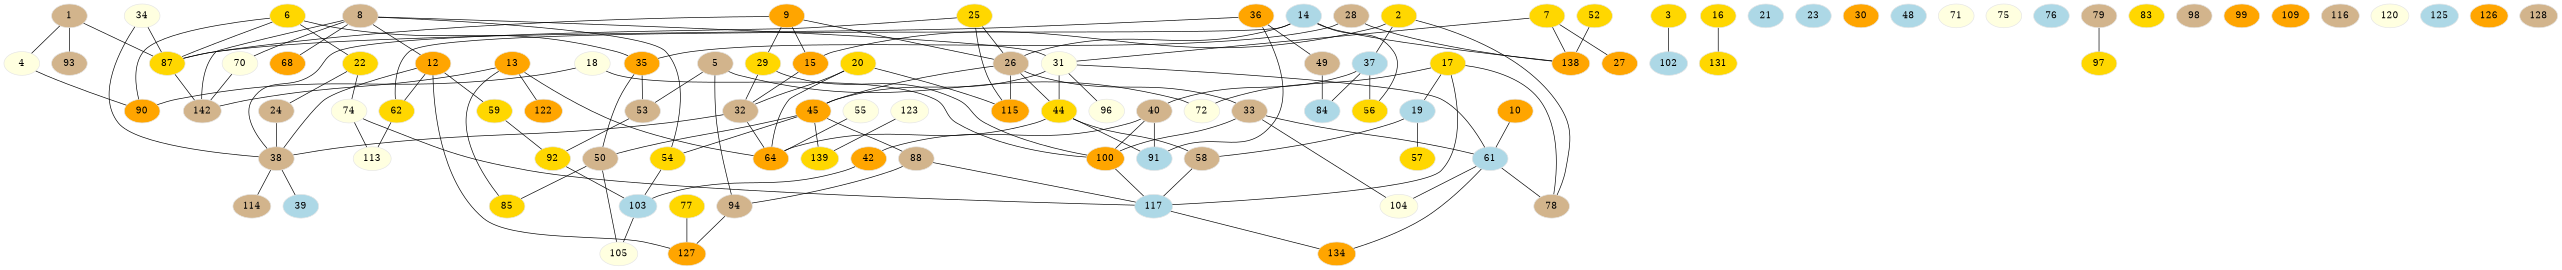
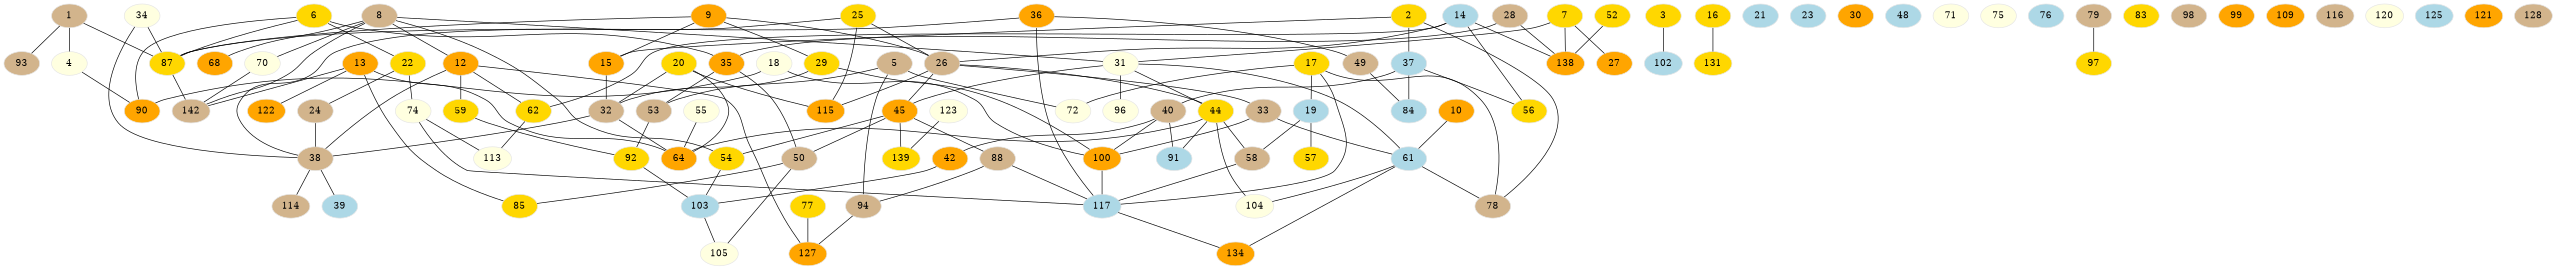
(2489, 16) -> (2484, 16)
(1266, 131) -> (1048, 118)
(1324, 159) -> (1225, 162)
